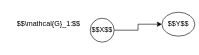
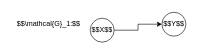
(179, 24) -> (174, 24)
